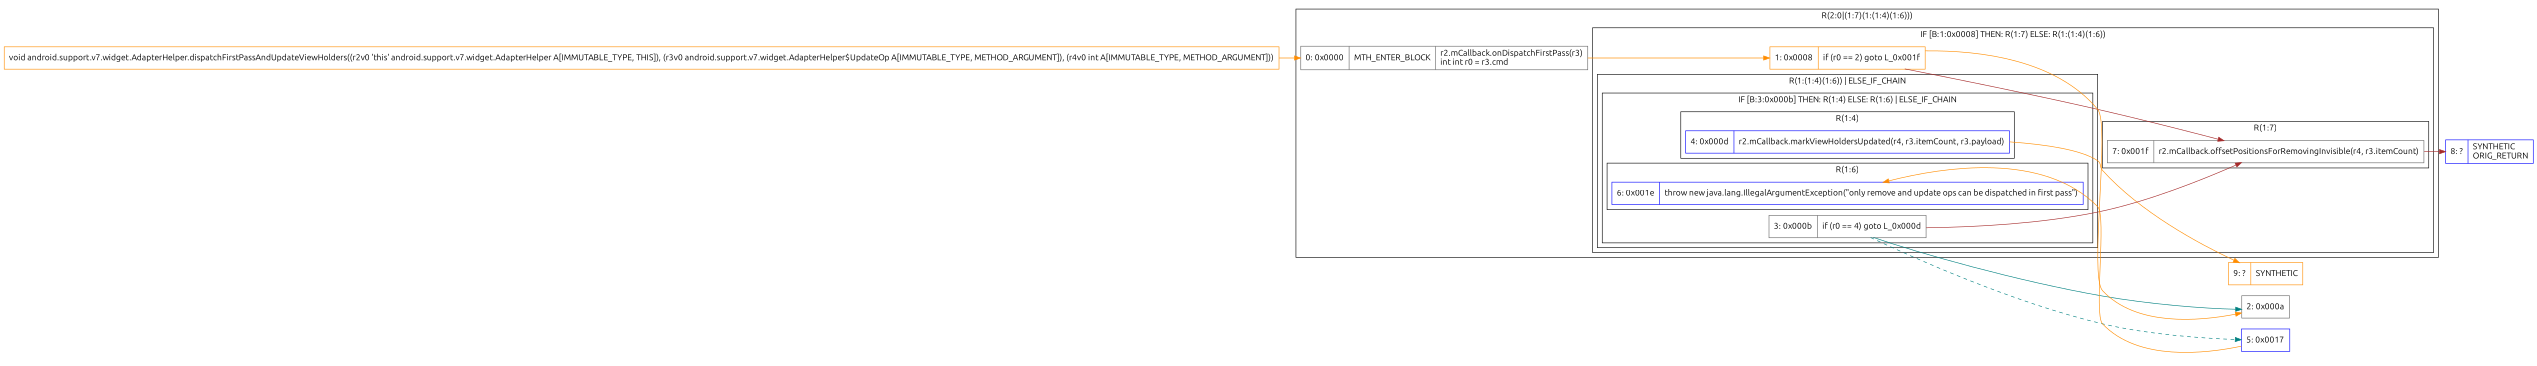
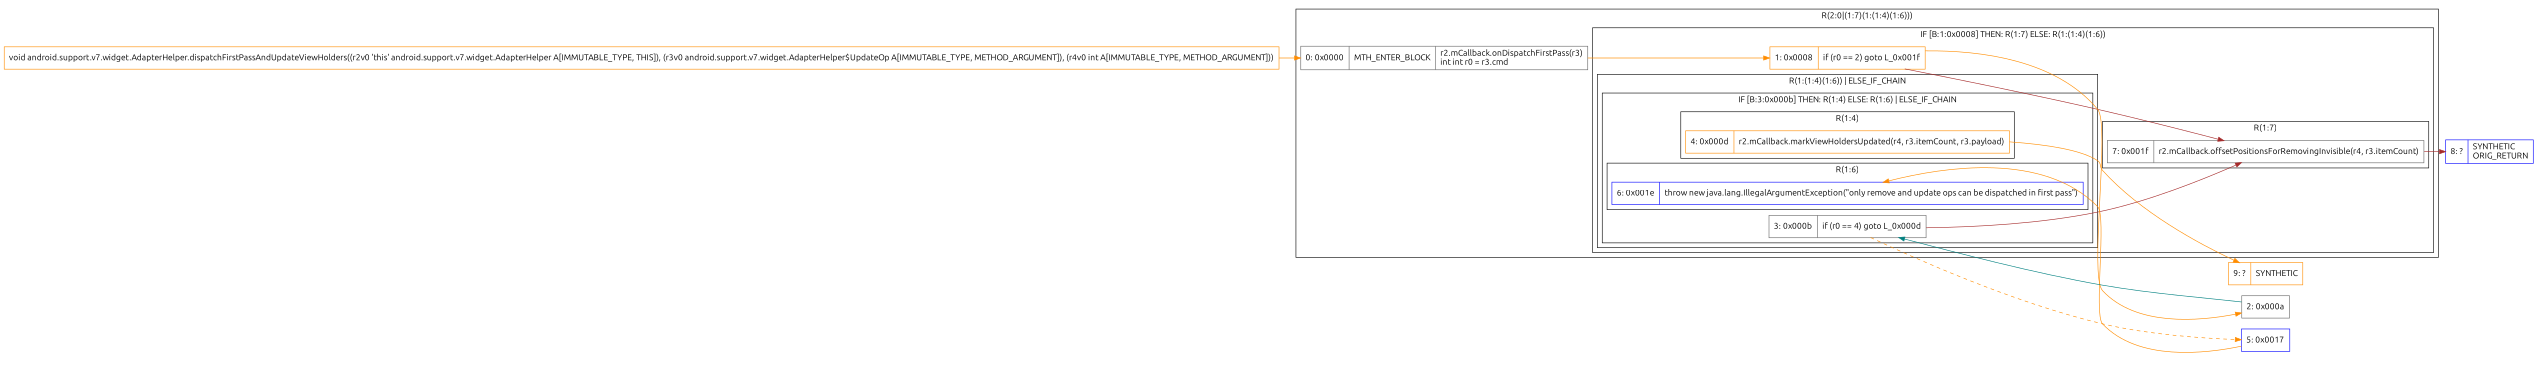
(1848, 142) -> (1848, 142)
(2052, 286) -> (2072, 279)
(2048, 308) -> (2048, 308)
